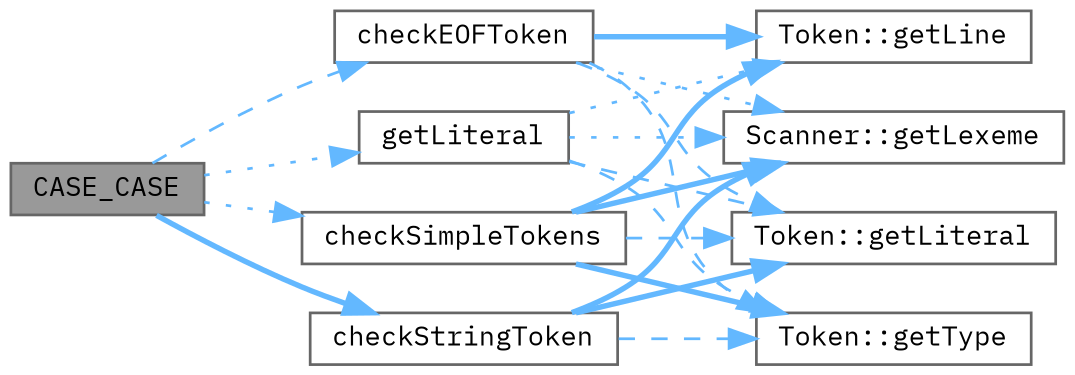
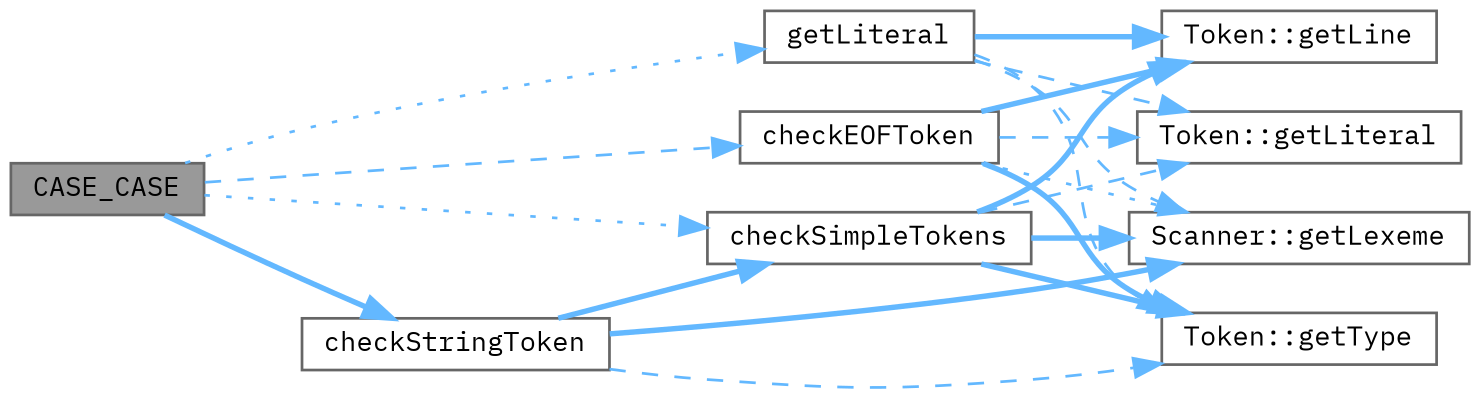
(616, 102) -> (1055, 37)
(632, 137) -> (1096, 158)
(671, 168) -> (1066, 218)
(643, 297) -> (649, 295)
